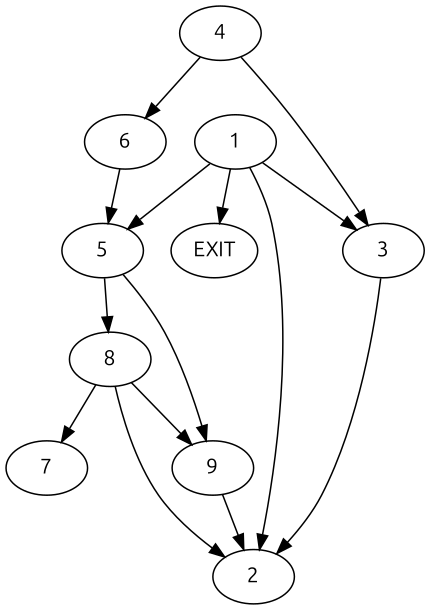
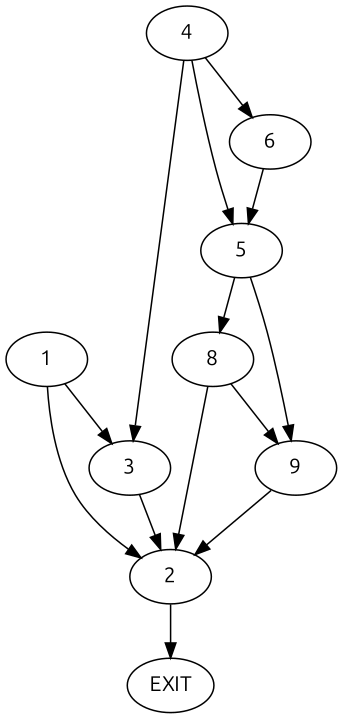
(227, 188) -> (171, 624)
(175, 192) -> (208, 136)
(47, 468) -> none
